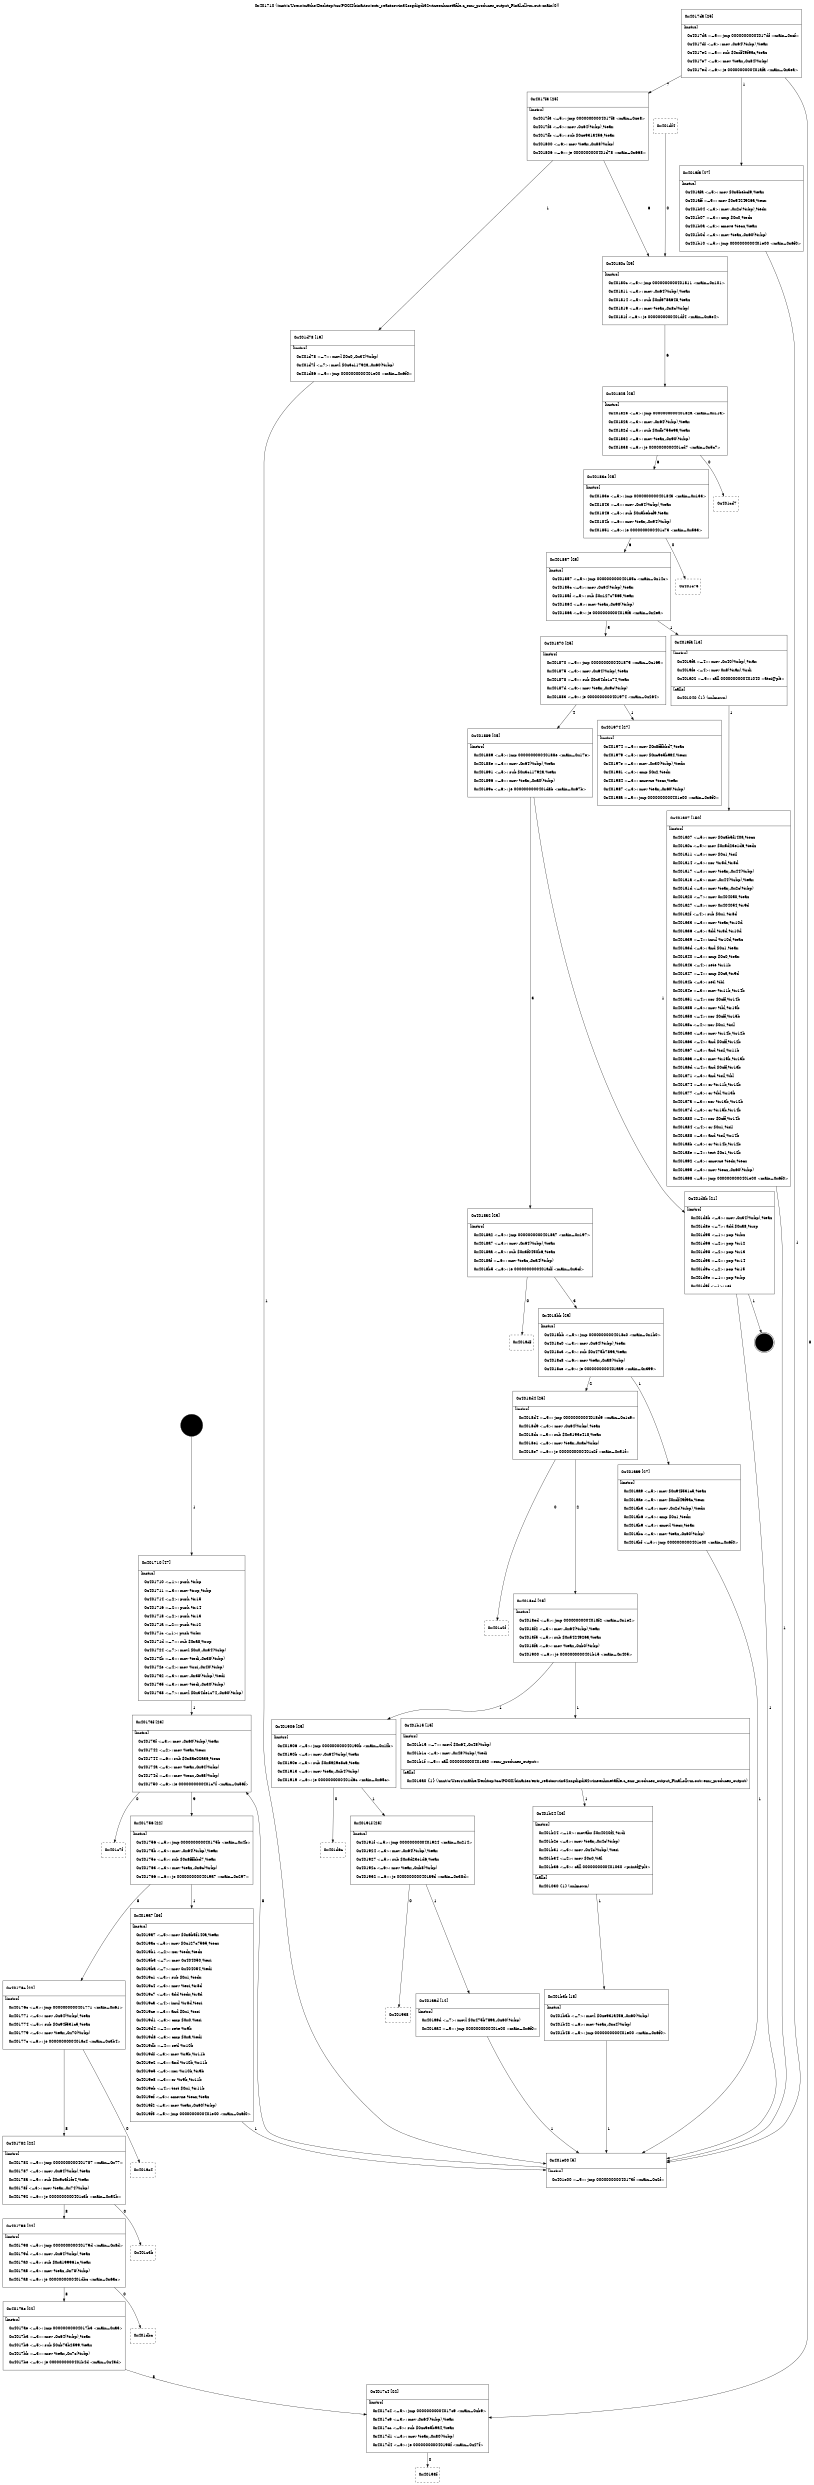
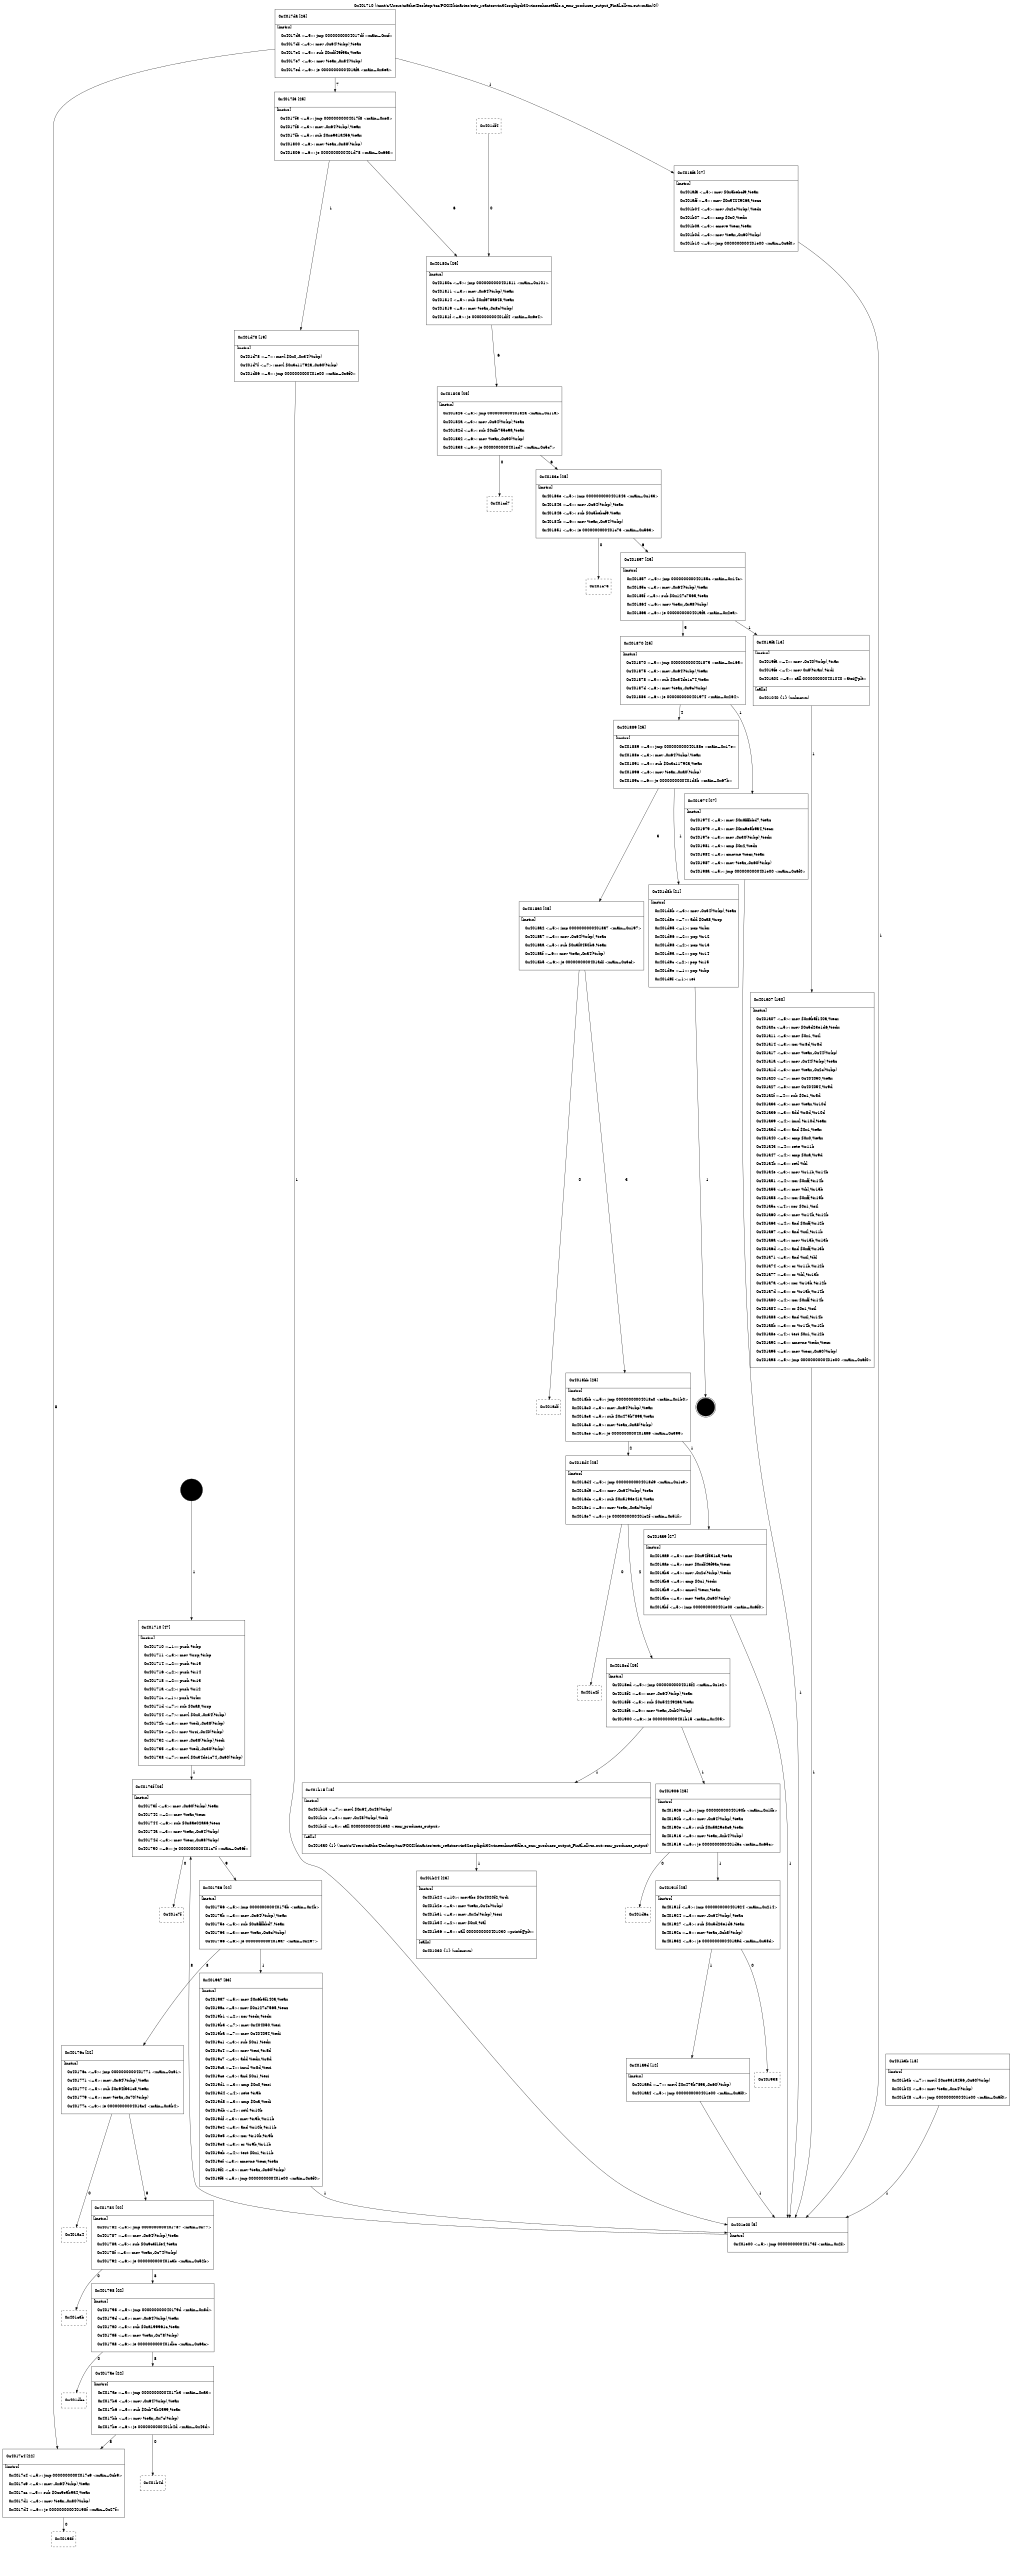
(768, 1759) -> (774, 1547)
(600, 1940) -> none
none -> (153, 2483)
